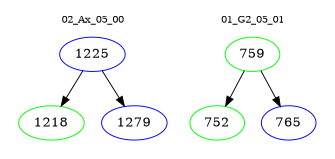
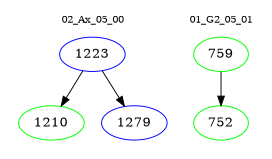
(92, 54) -> (92, 54)
(51, 123) -> (51, 123)
(289, 123) -> none
